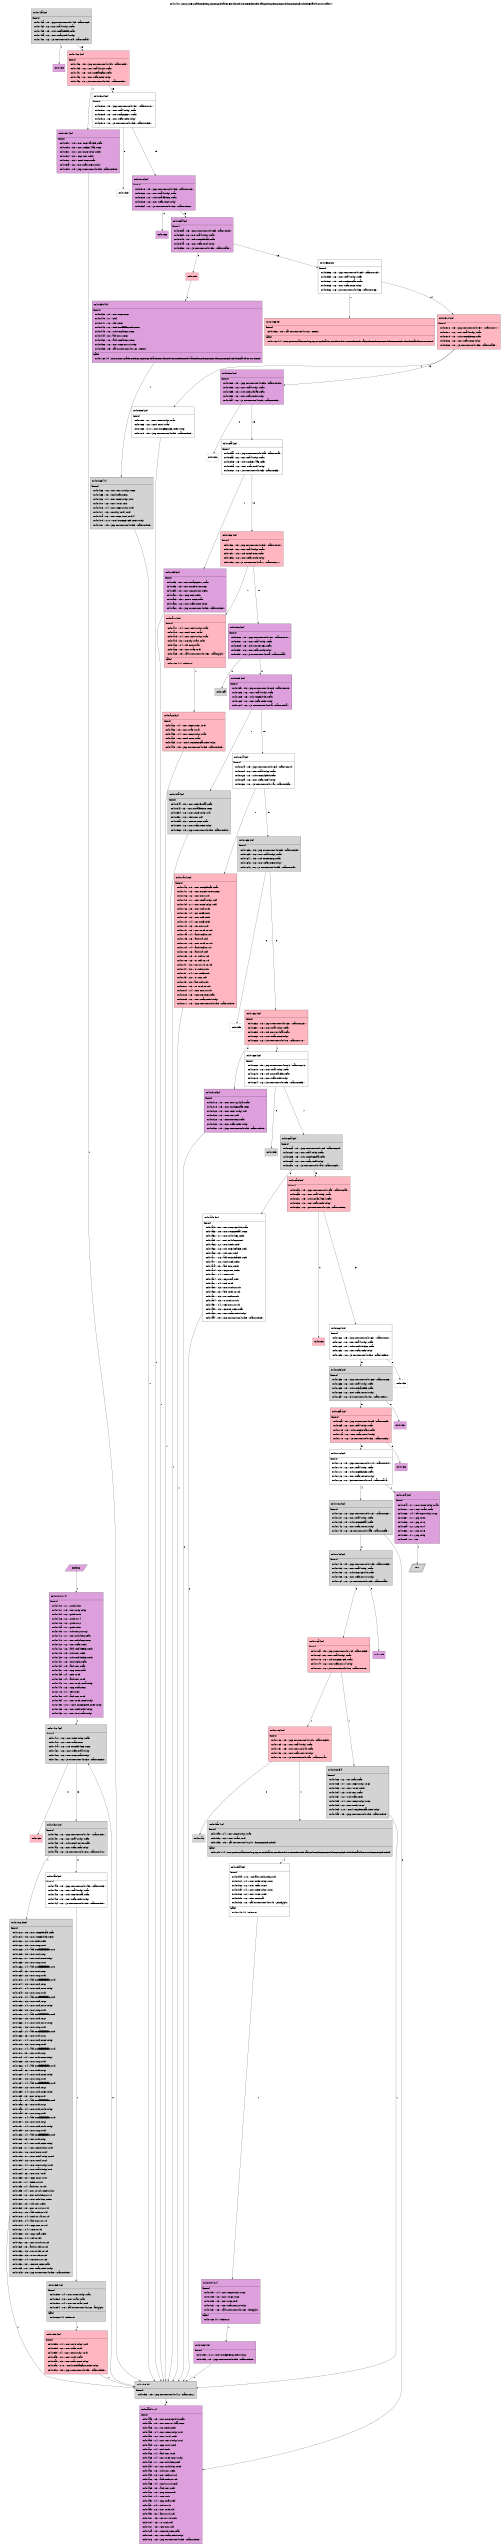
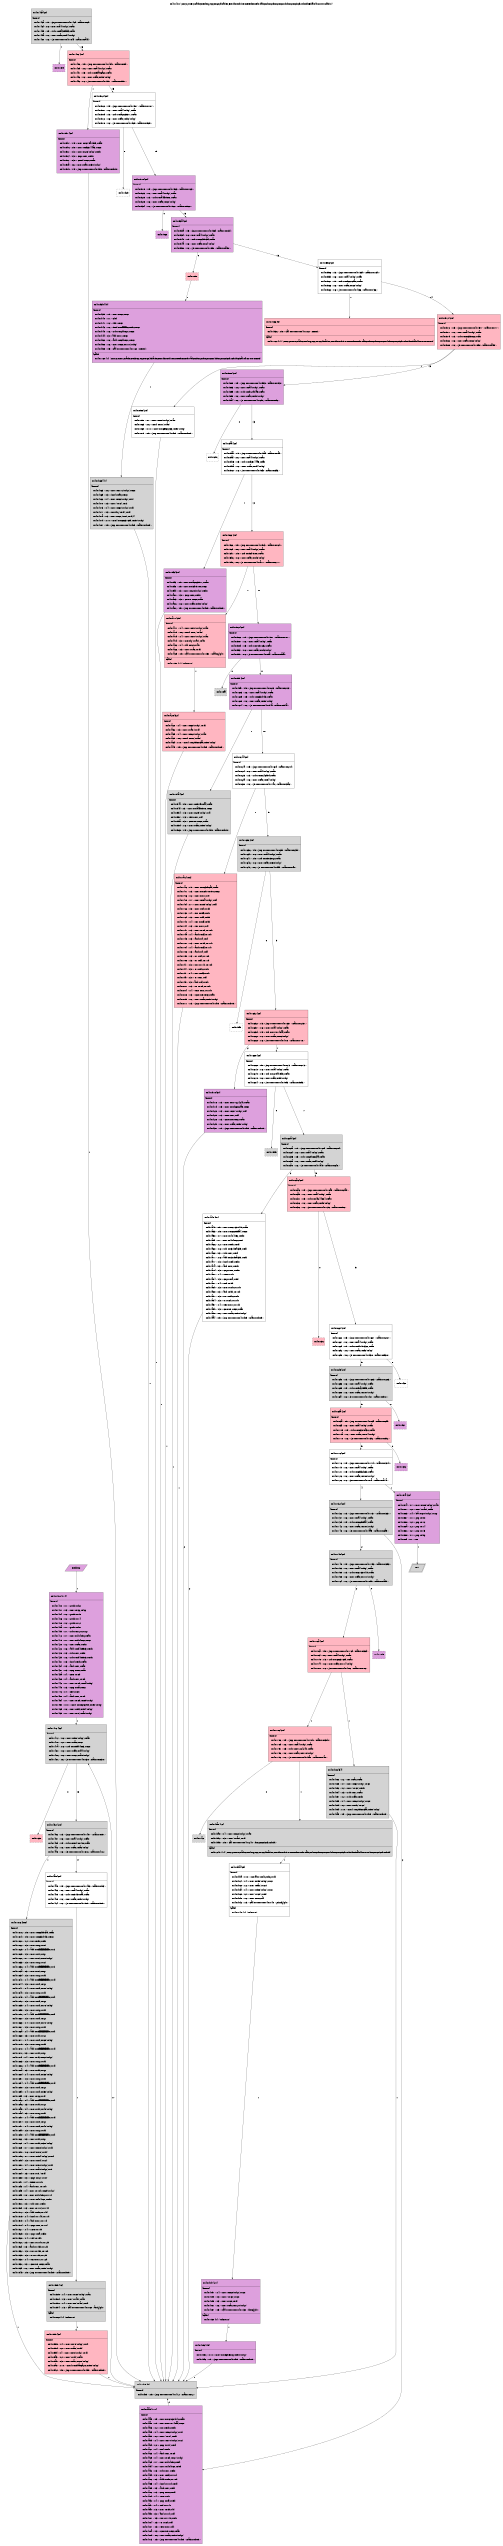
(165, 2402) -> (168, 2403)
